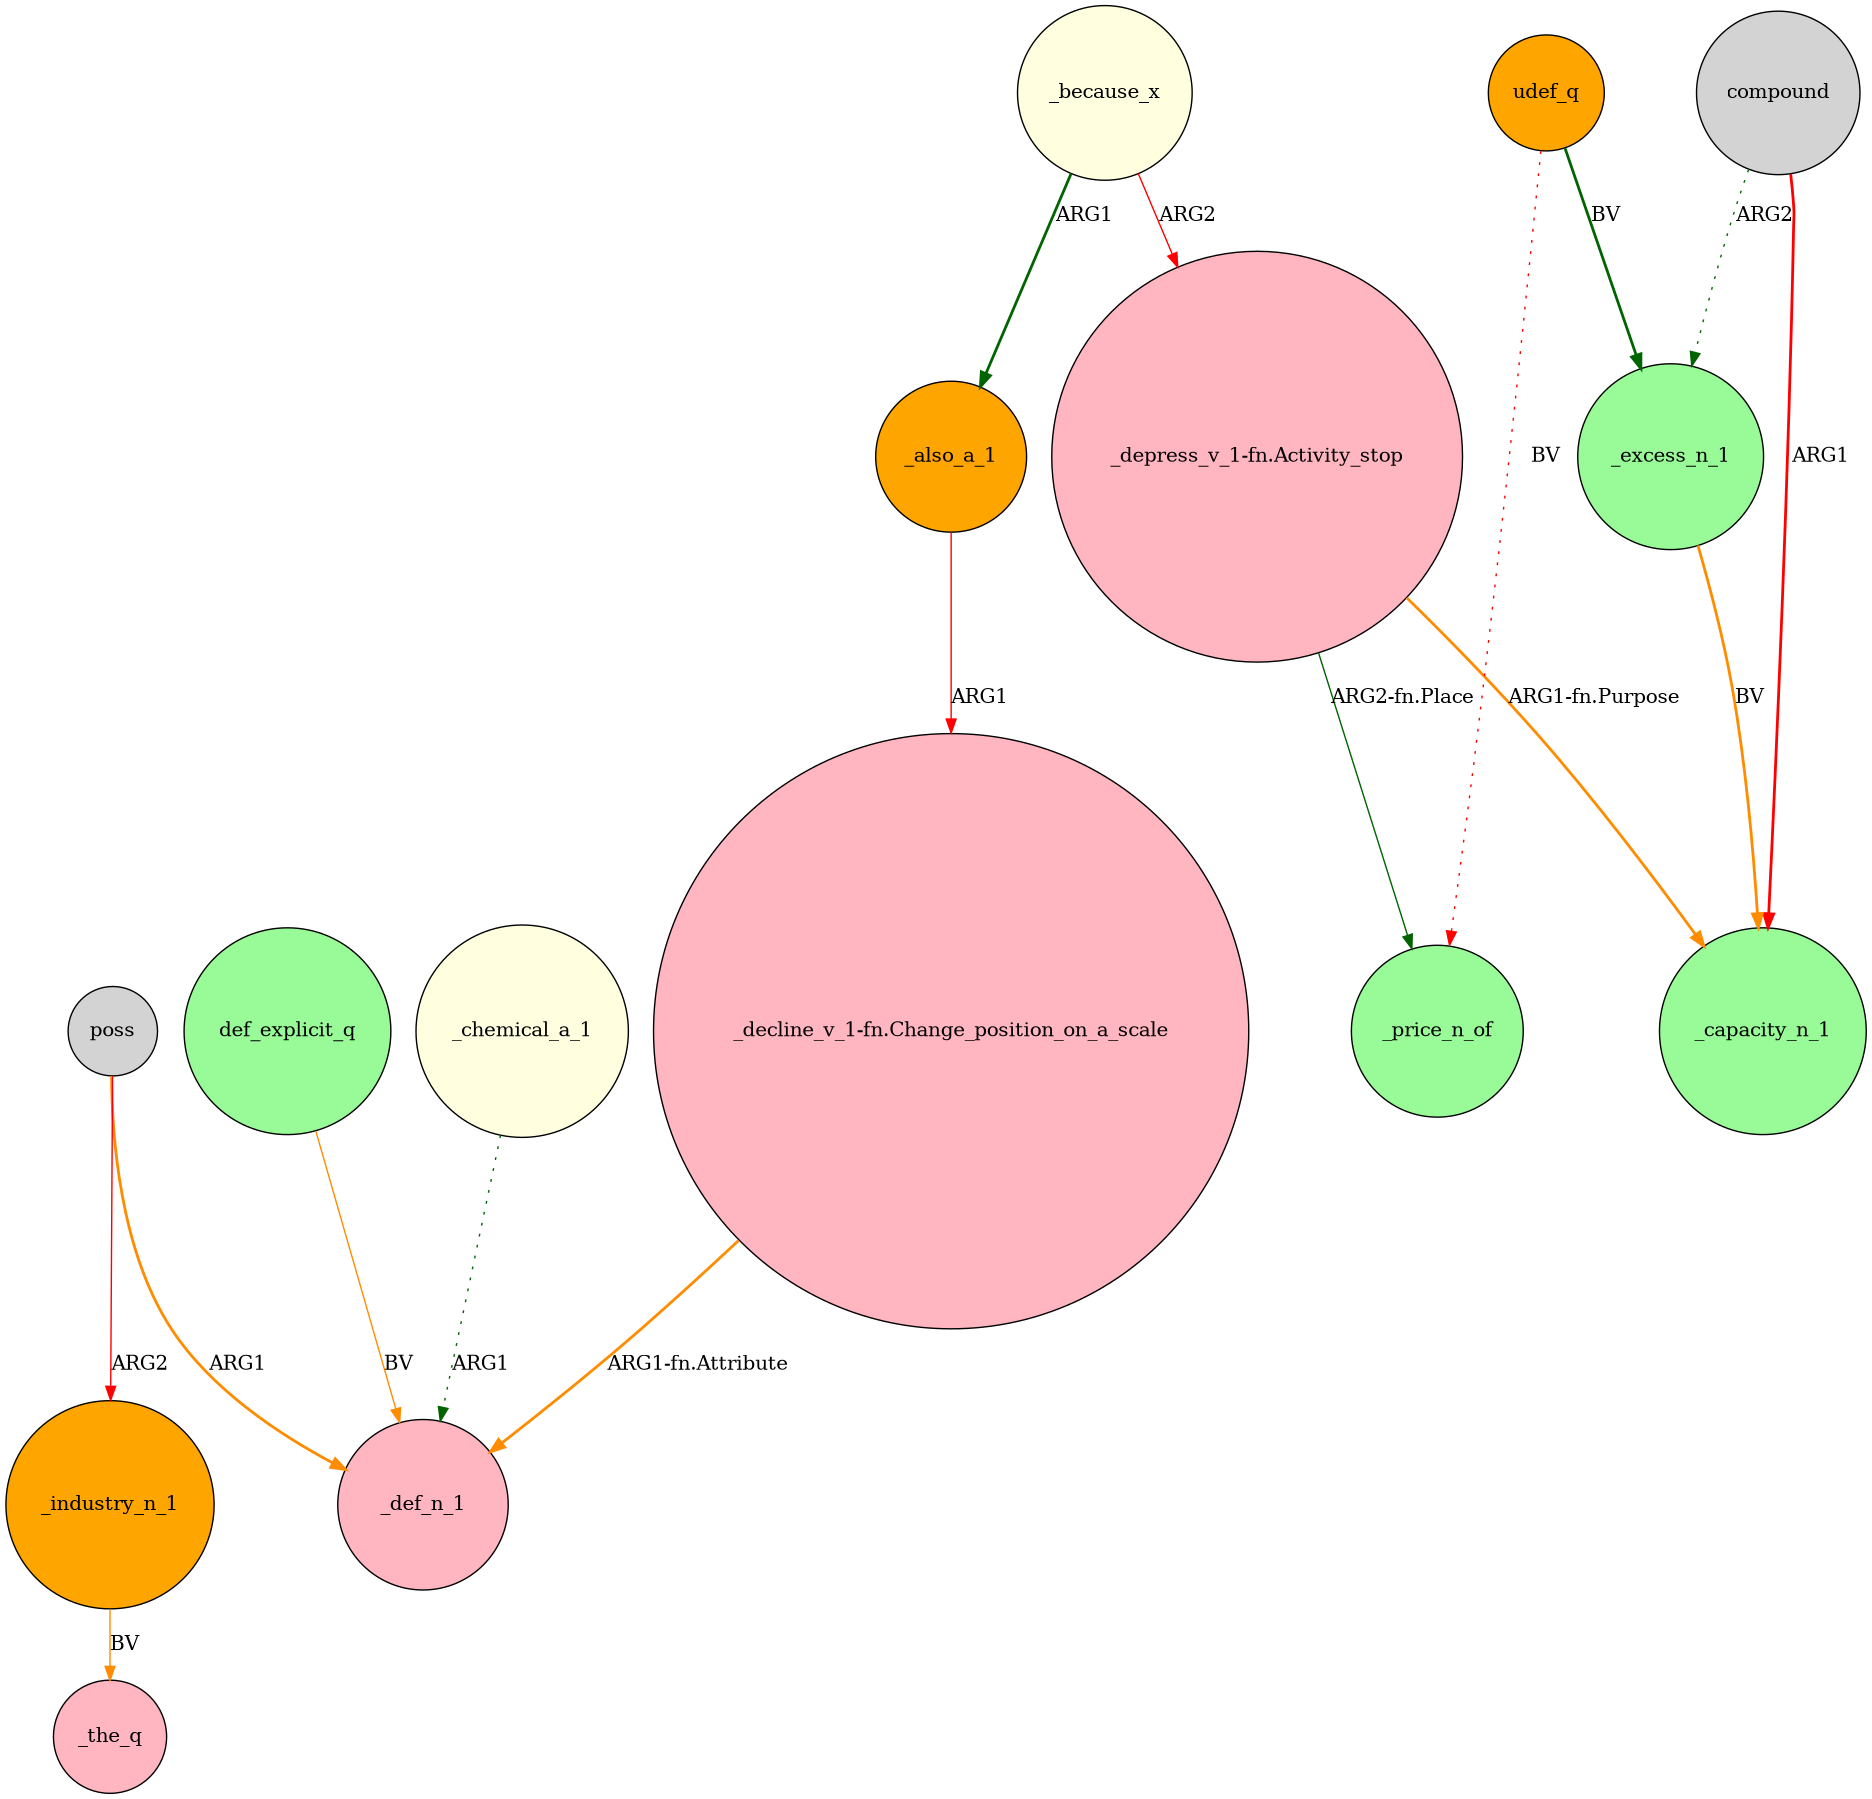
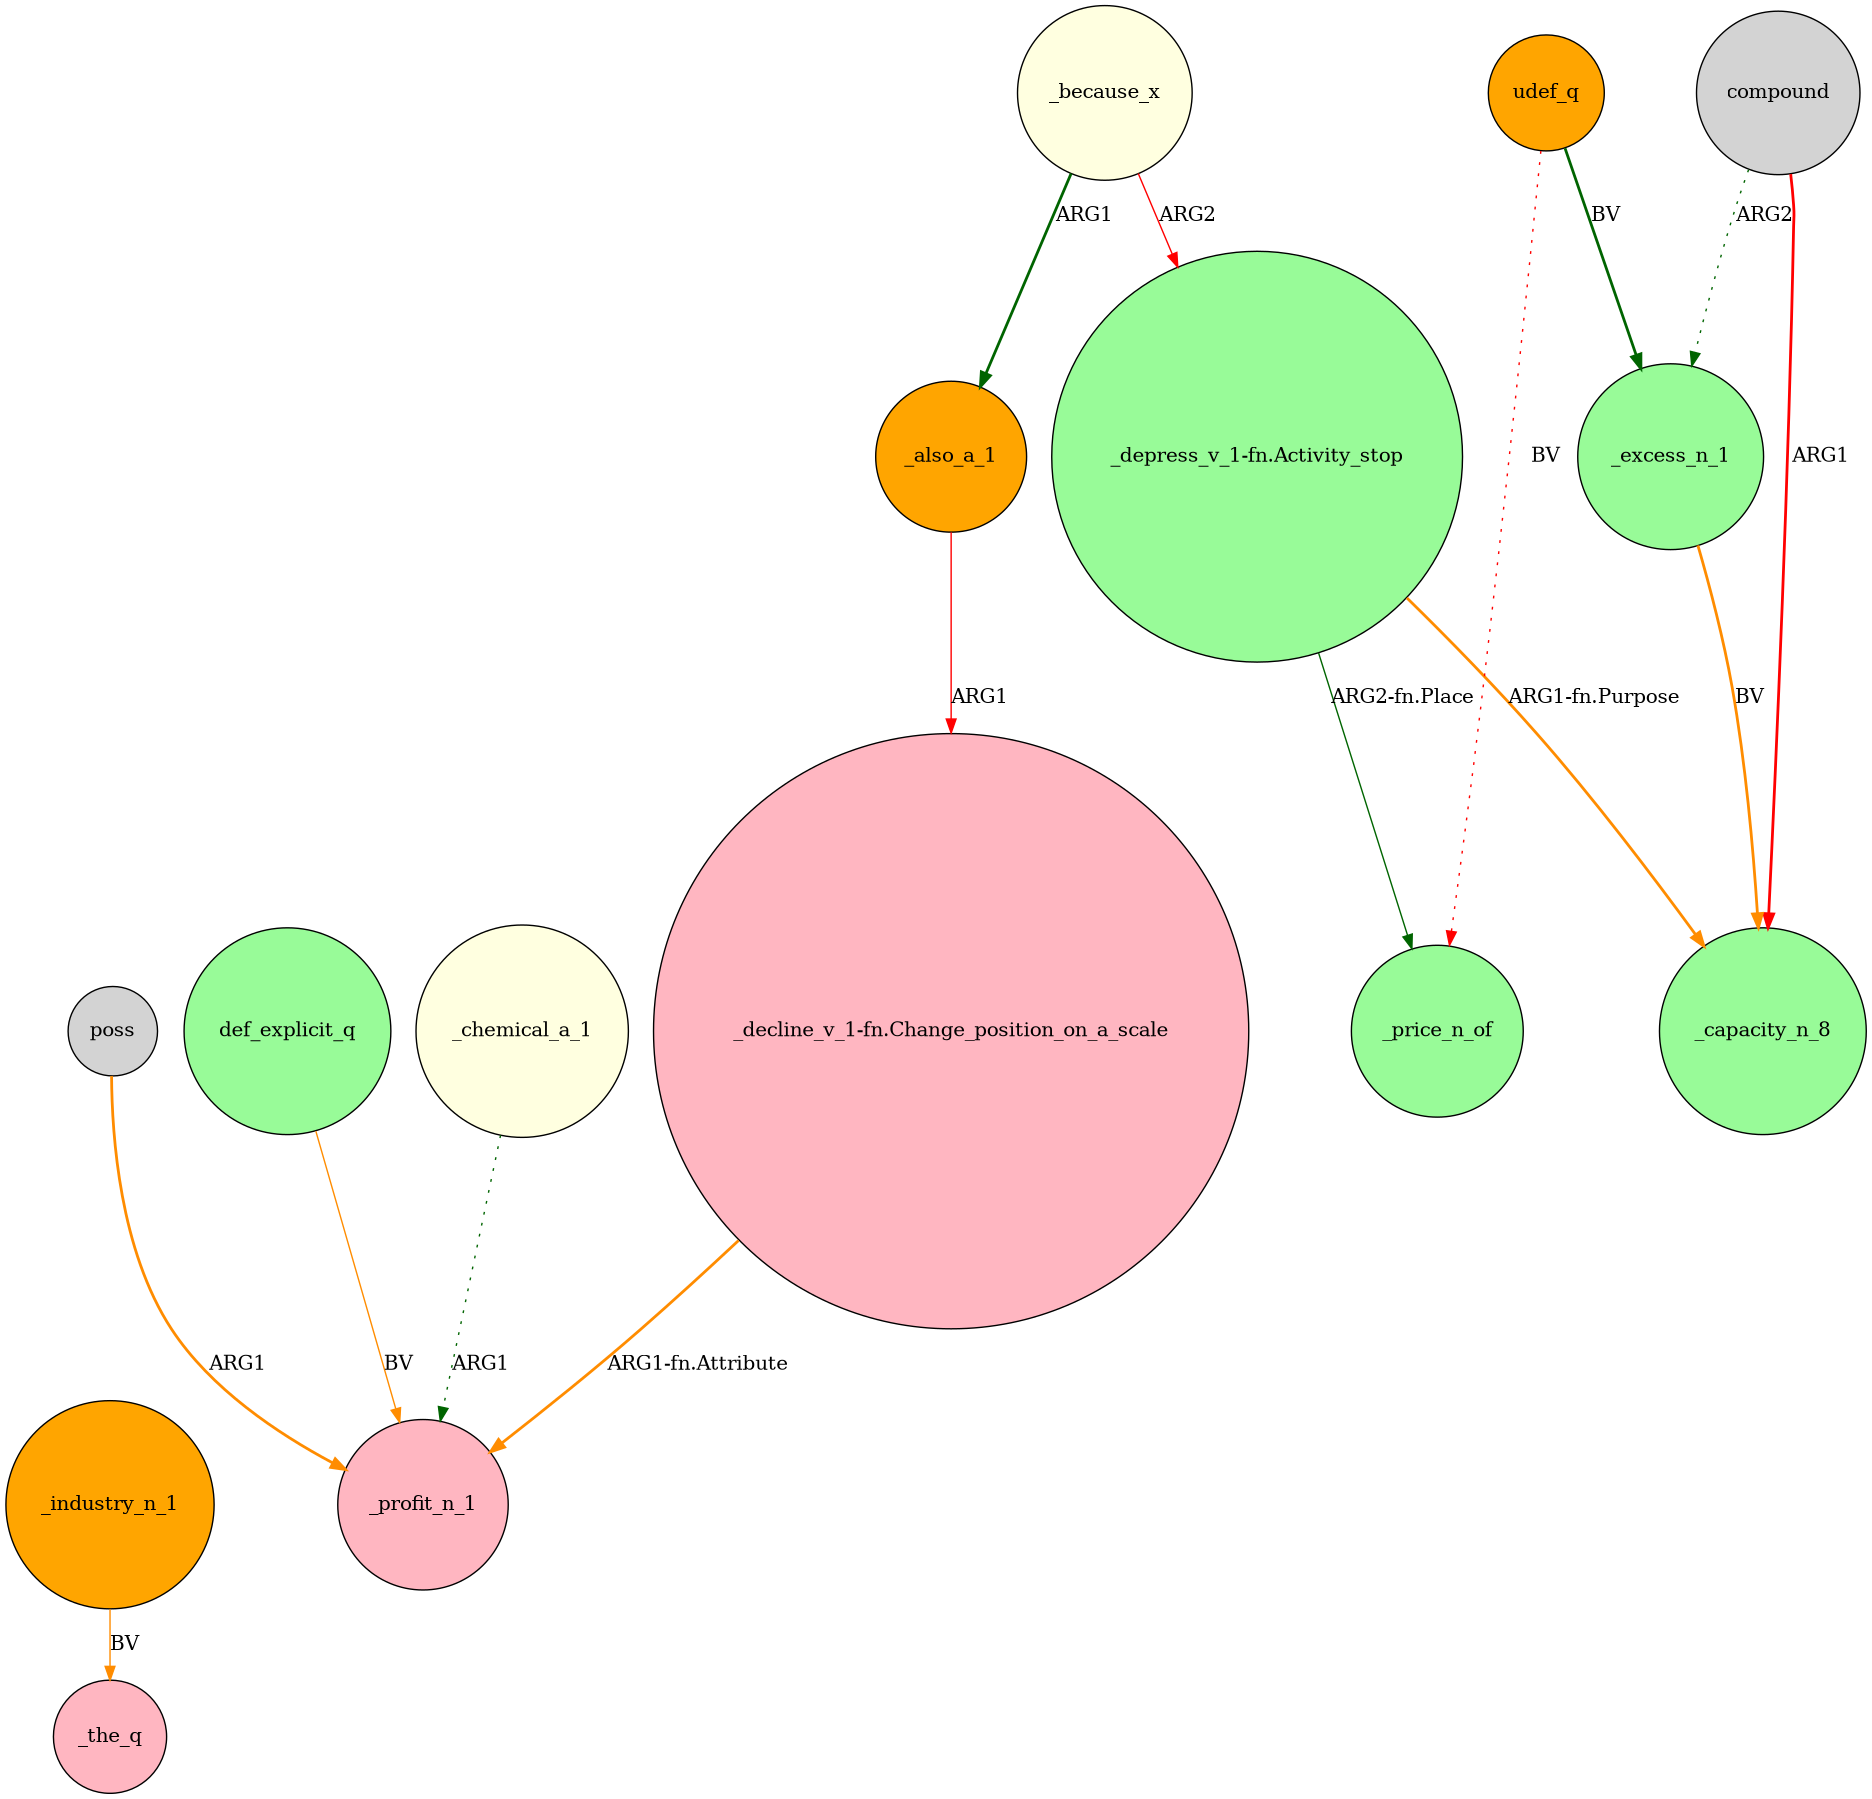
(1257, 457) -> (1257, 457)
(1763, 1031) -> (1763, 1031)
(112, 1231) -> none
(423, 1505) -> (423, 1505)
